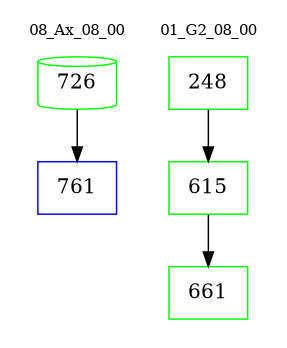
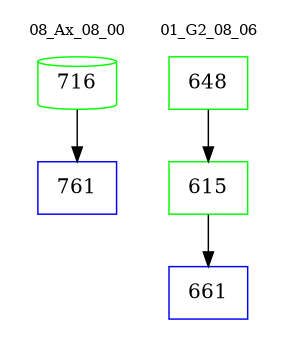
(209, 31) -> (209, 31)
(77, 83) -> (77, 83)
(208, 83) -> (208, 83)
(208, 293) -> (208, 293)
